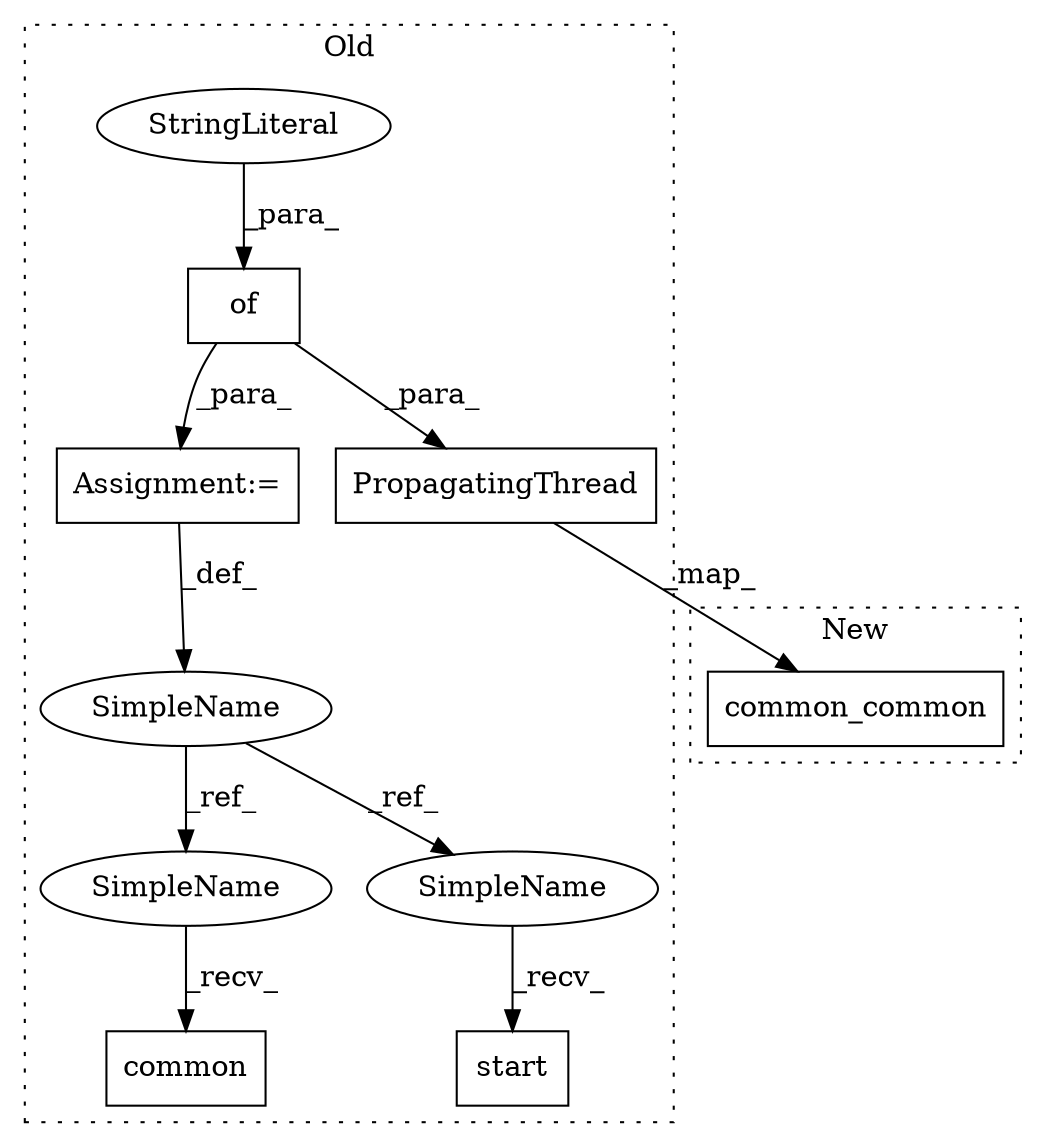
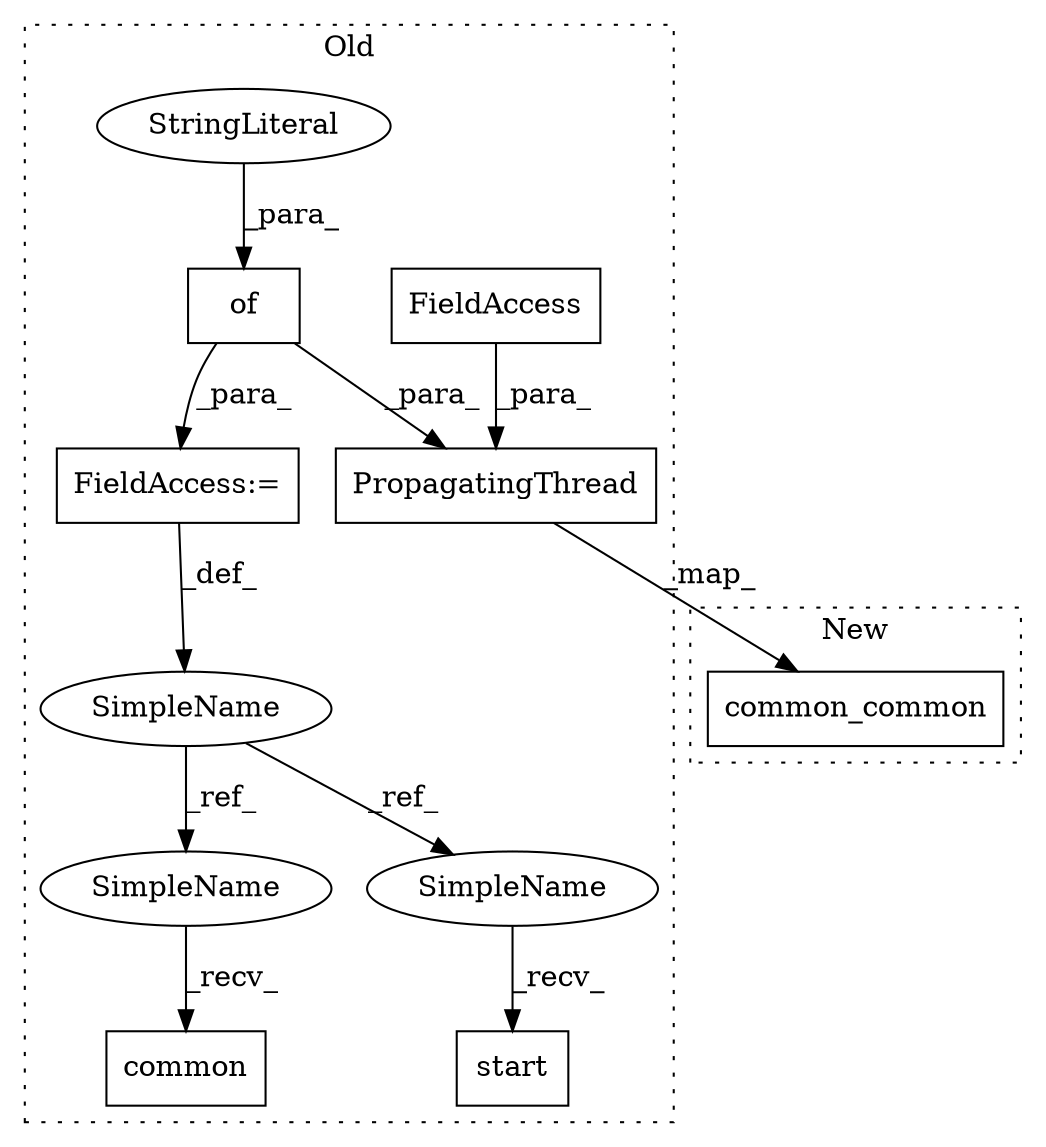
none -> (496, 306)
(178, 486) -> (178, 486)
